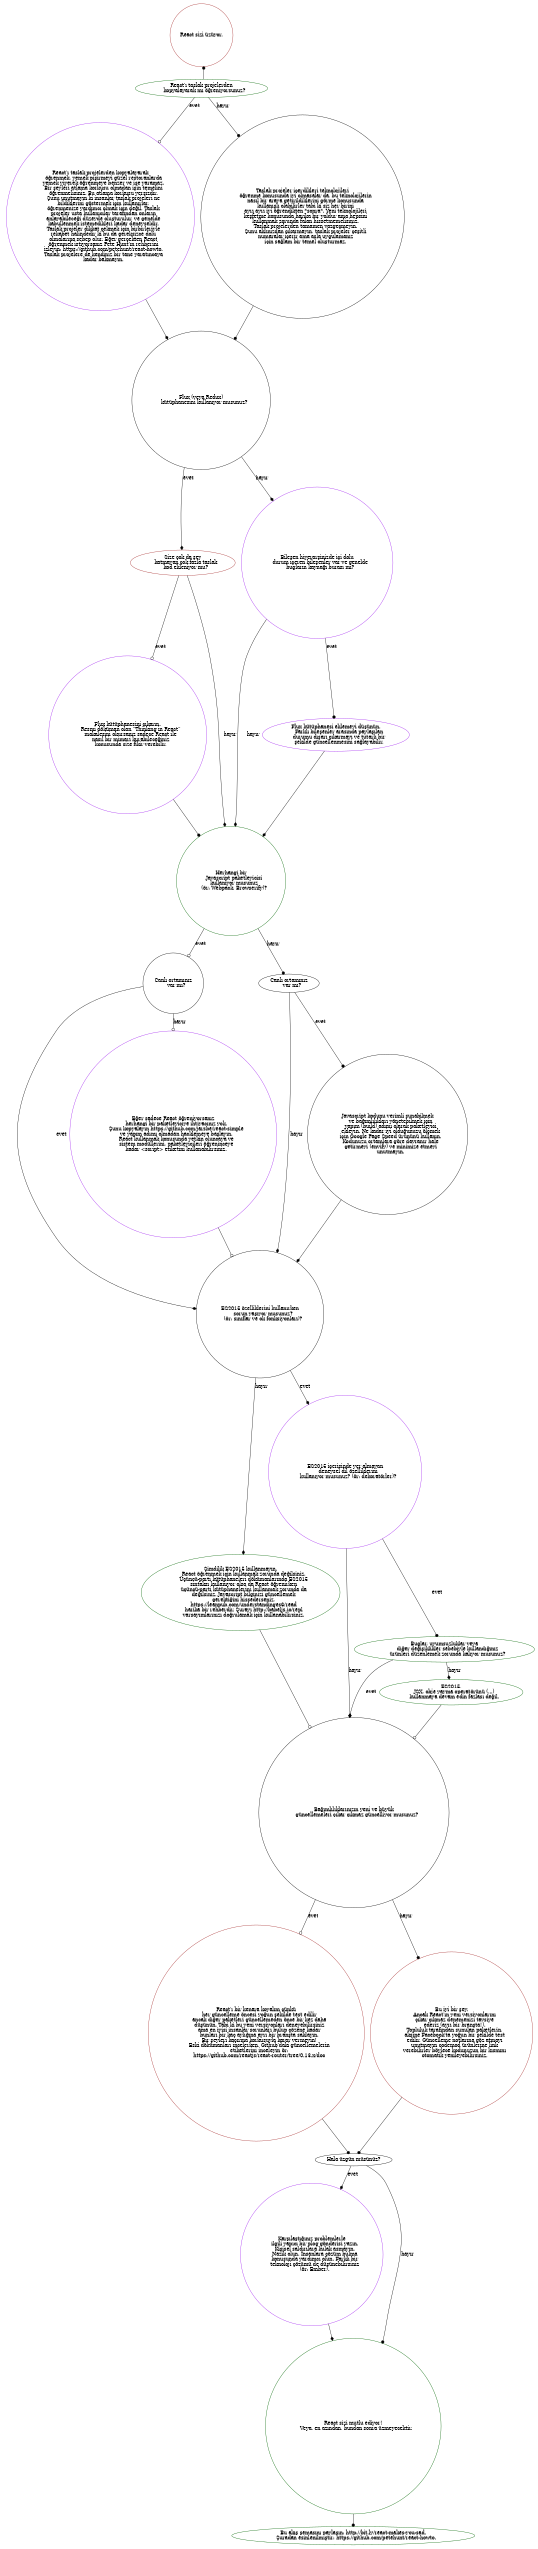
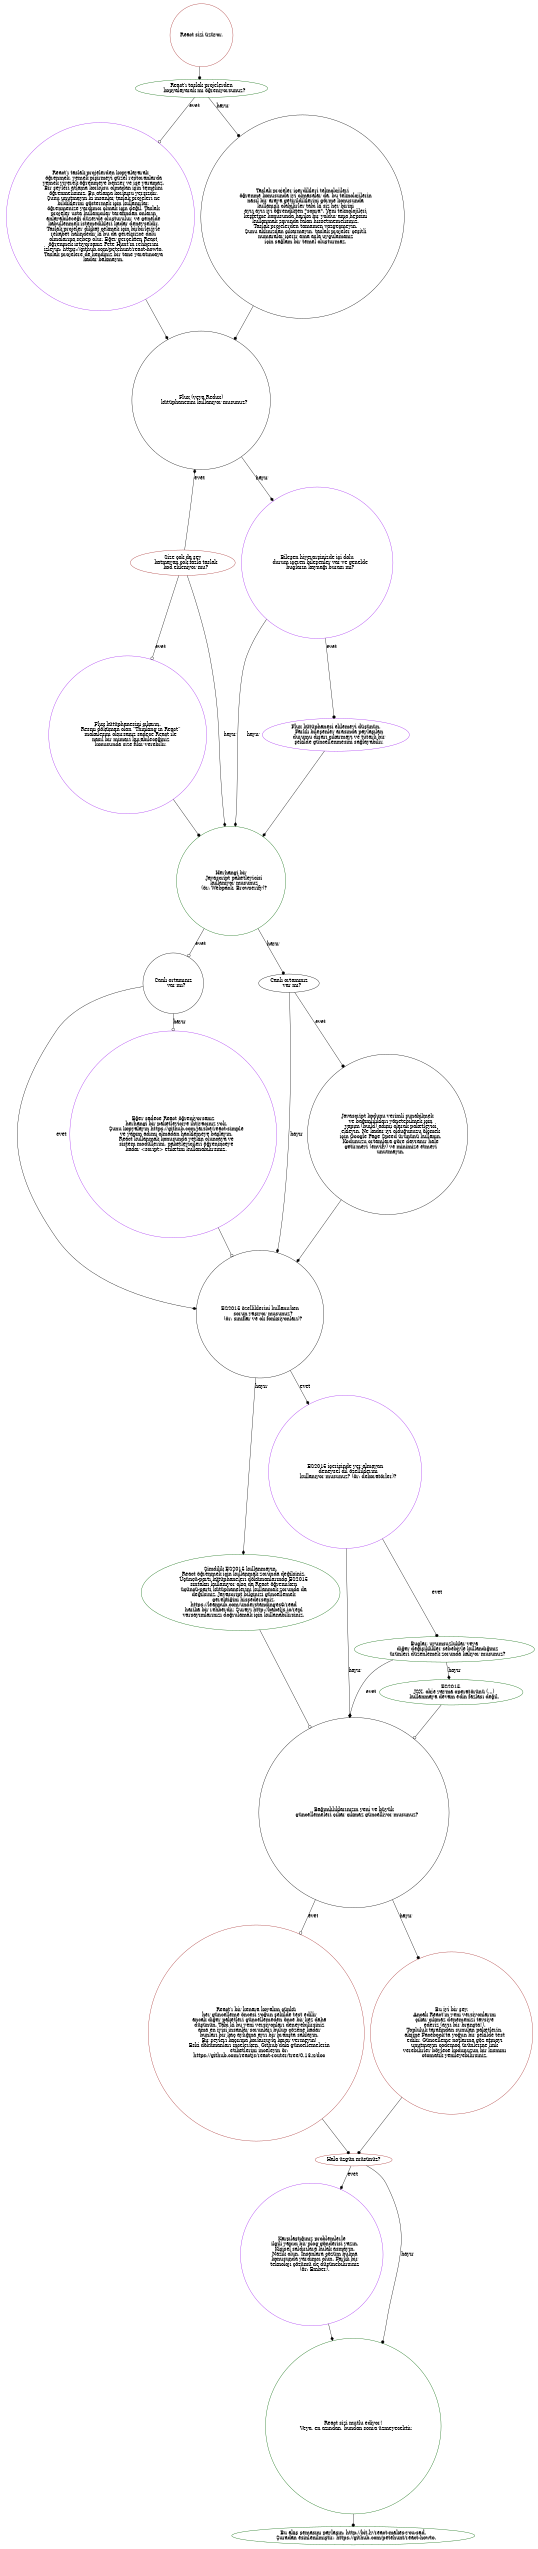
(204, 74) -> (199, 72)
(181, 507) -> (190, 512)
(354, 2160) -> (354, 2160)
